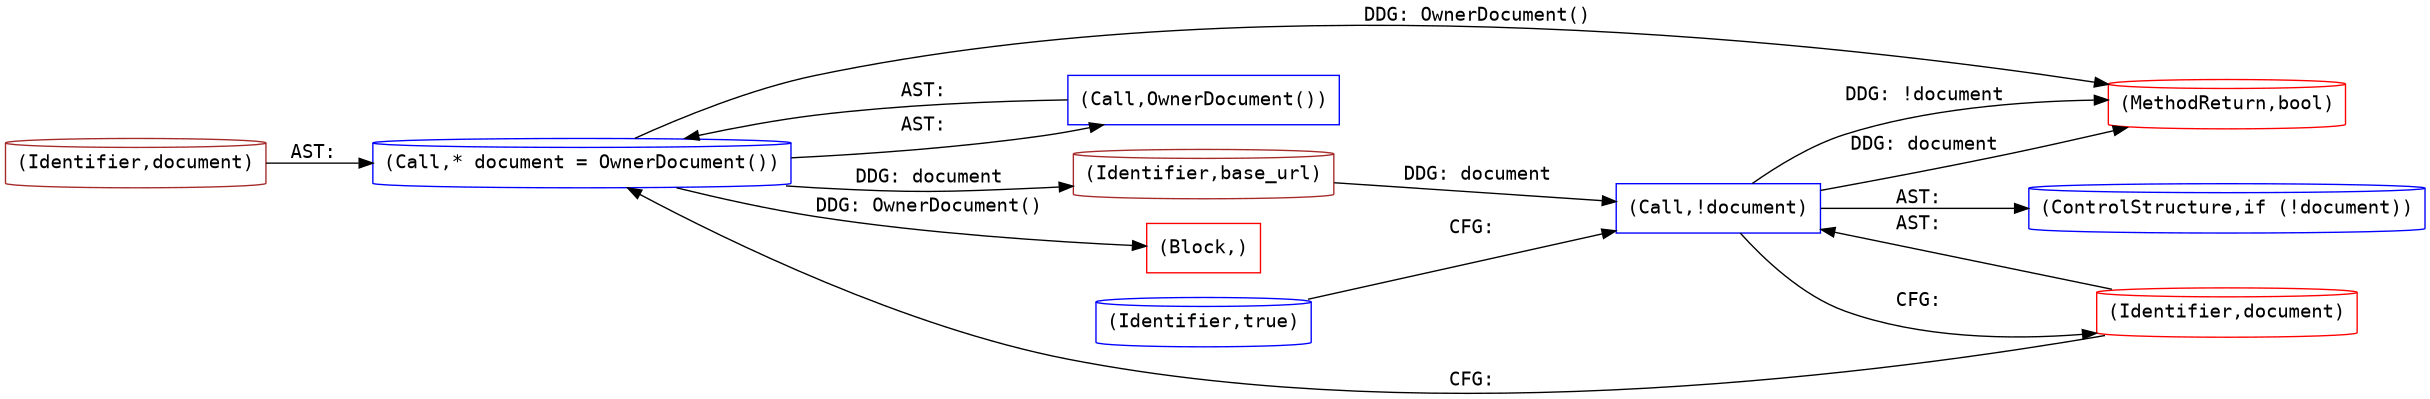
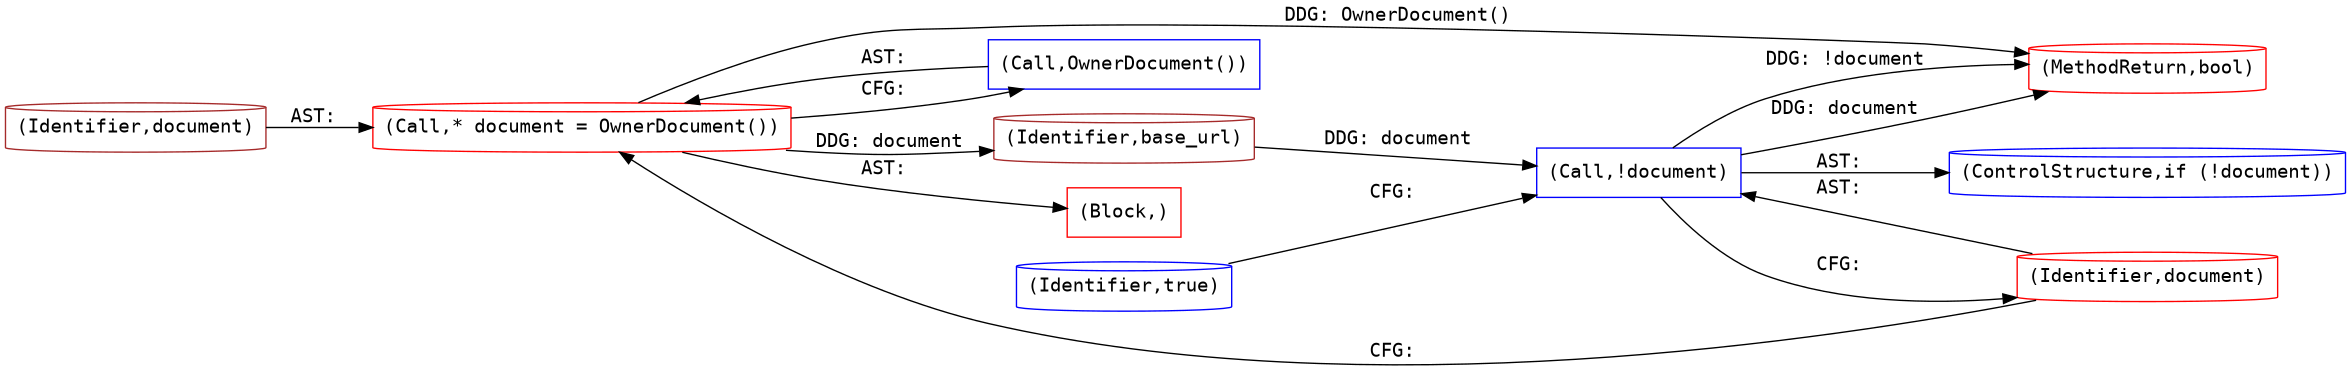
(929, 125) -> (890, 90)
(582, 163) -> (582, 127)
(929, 206) -> (890, 169)
